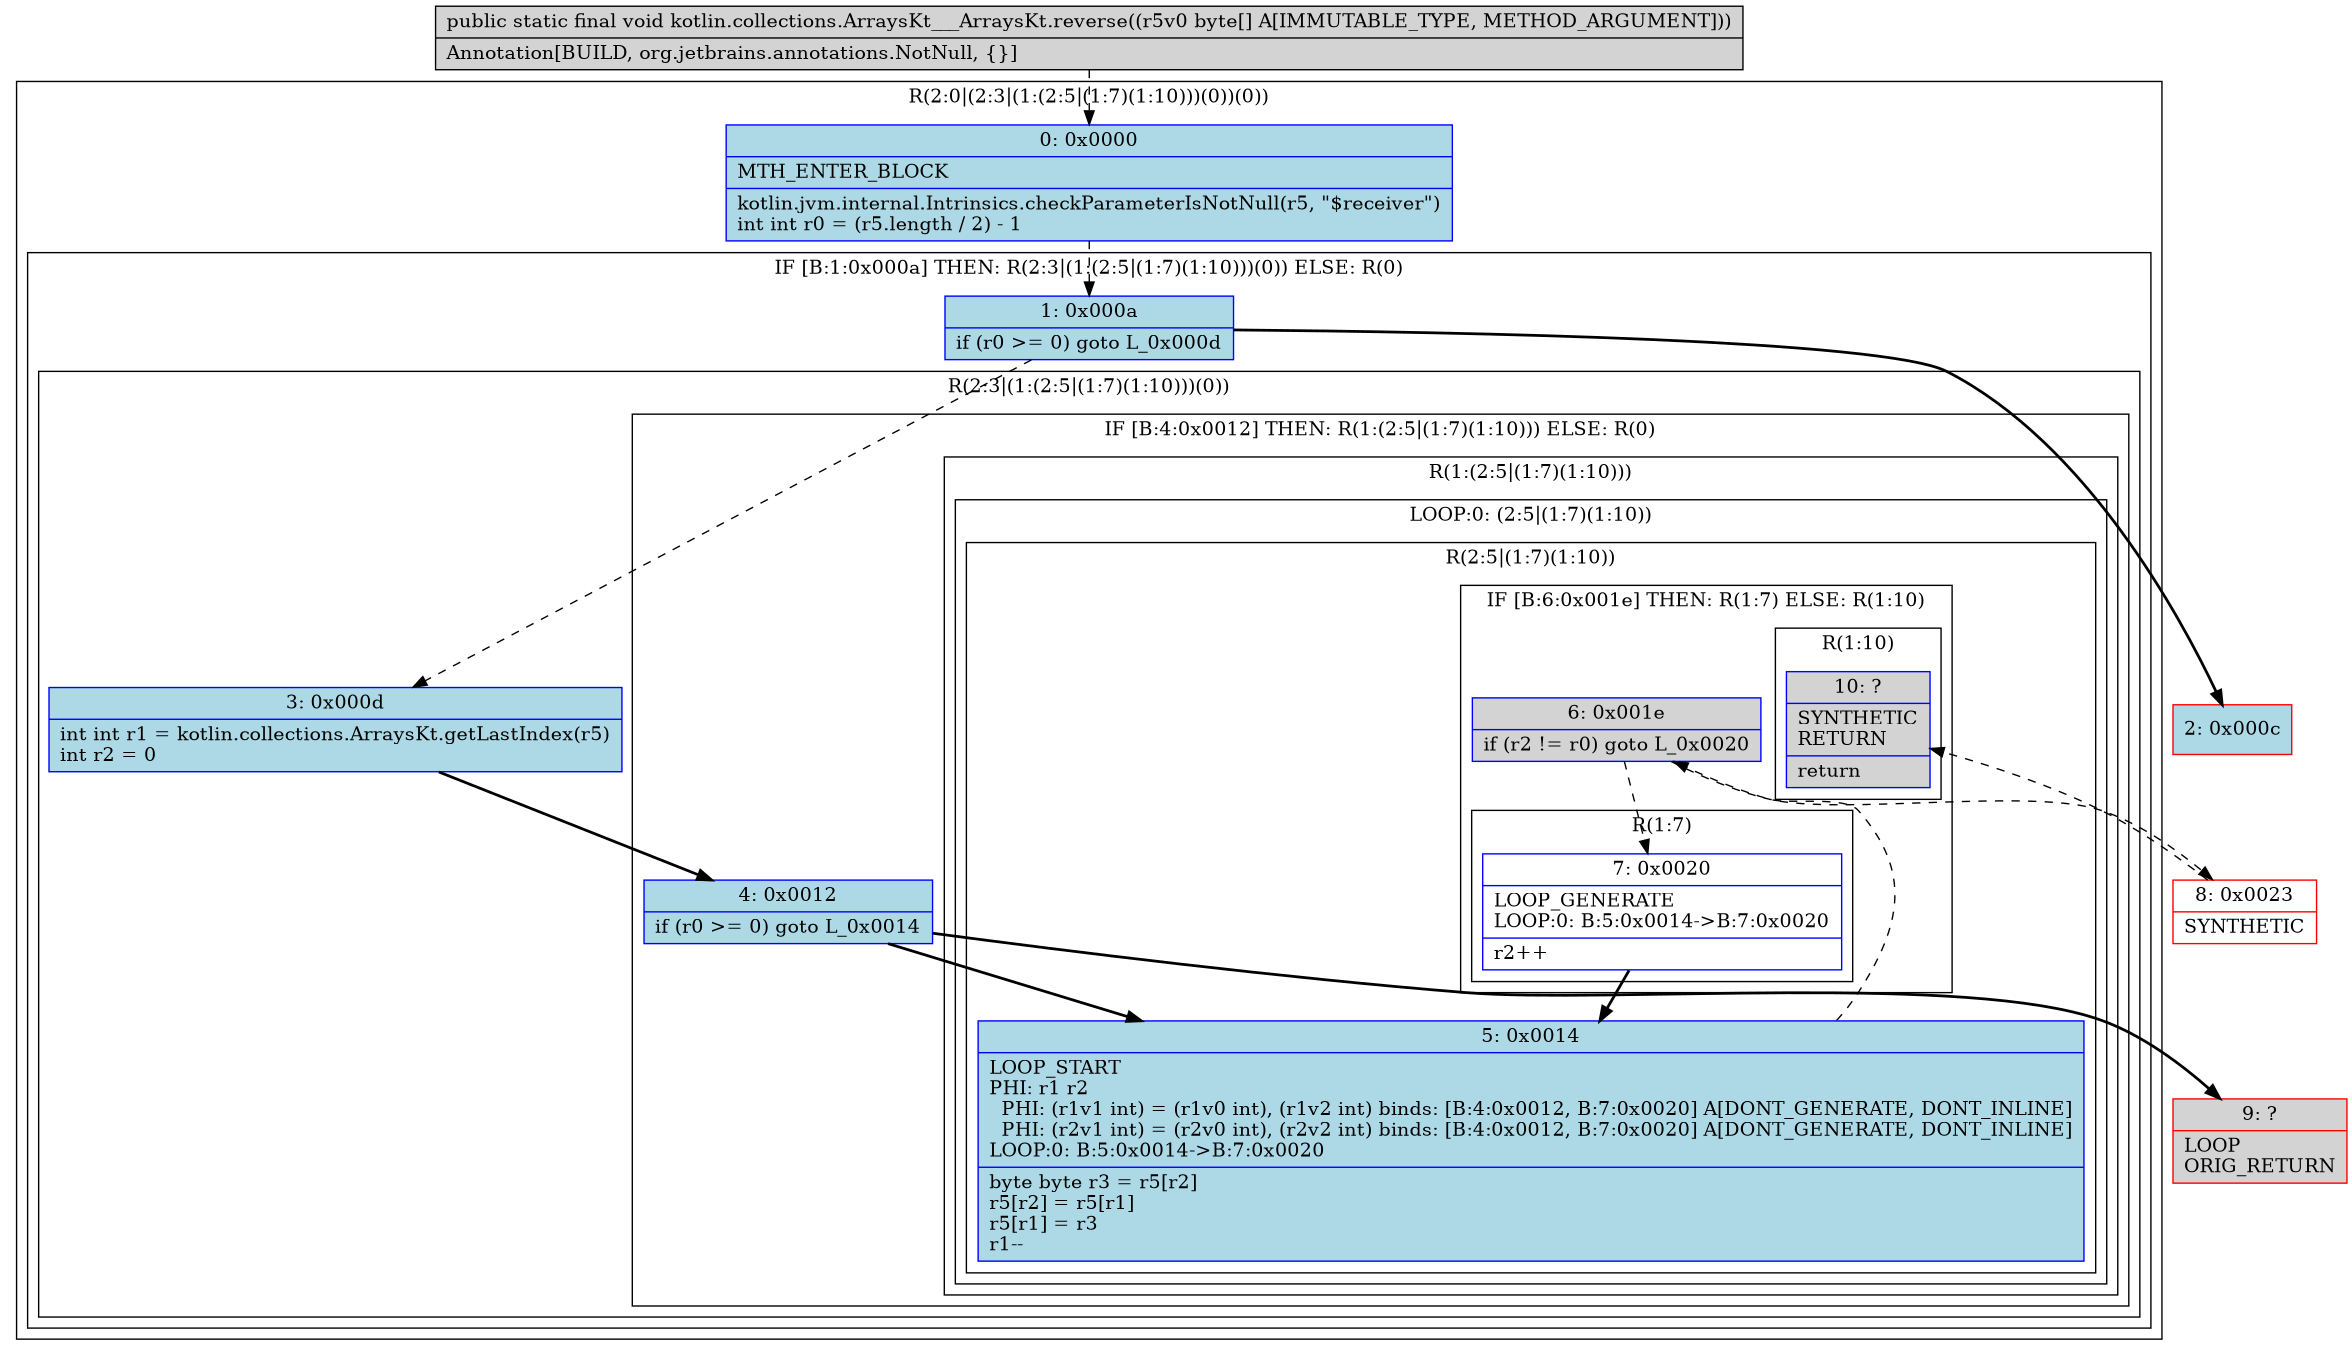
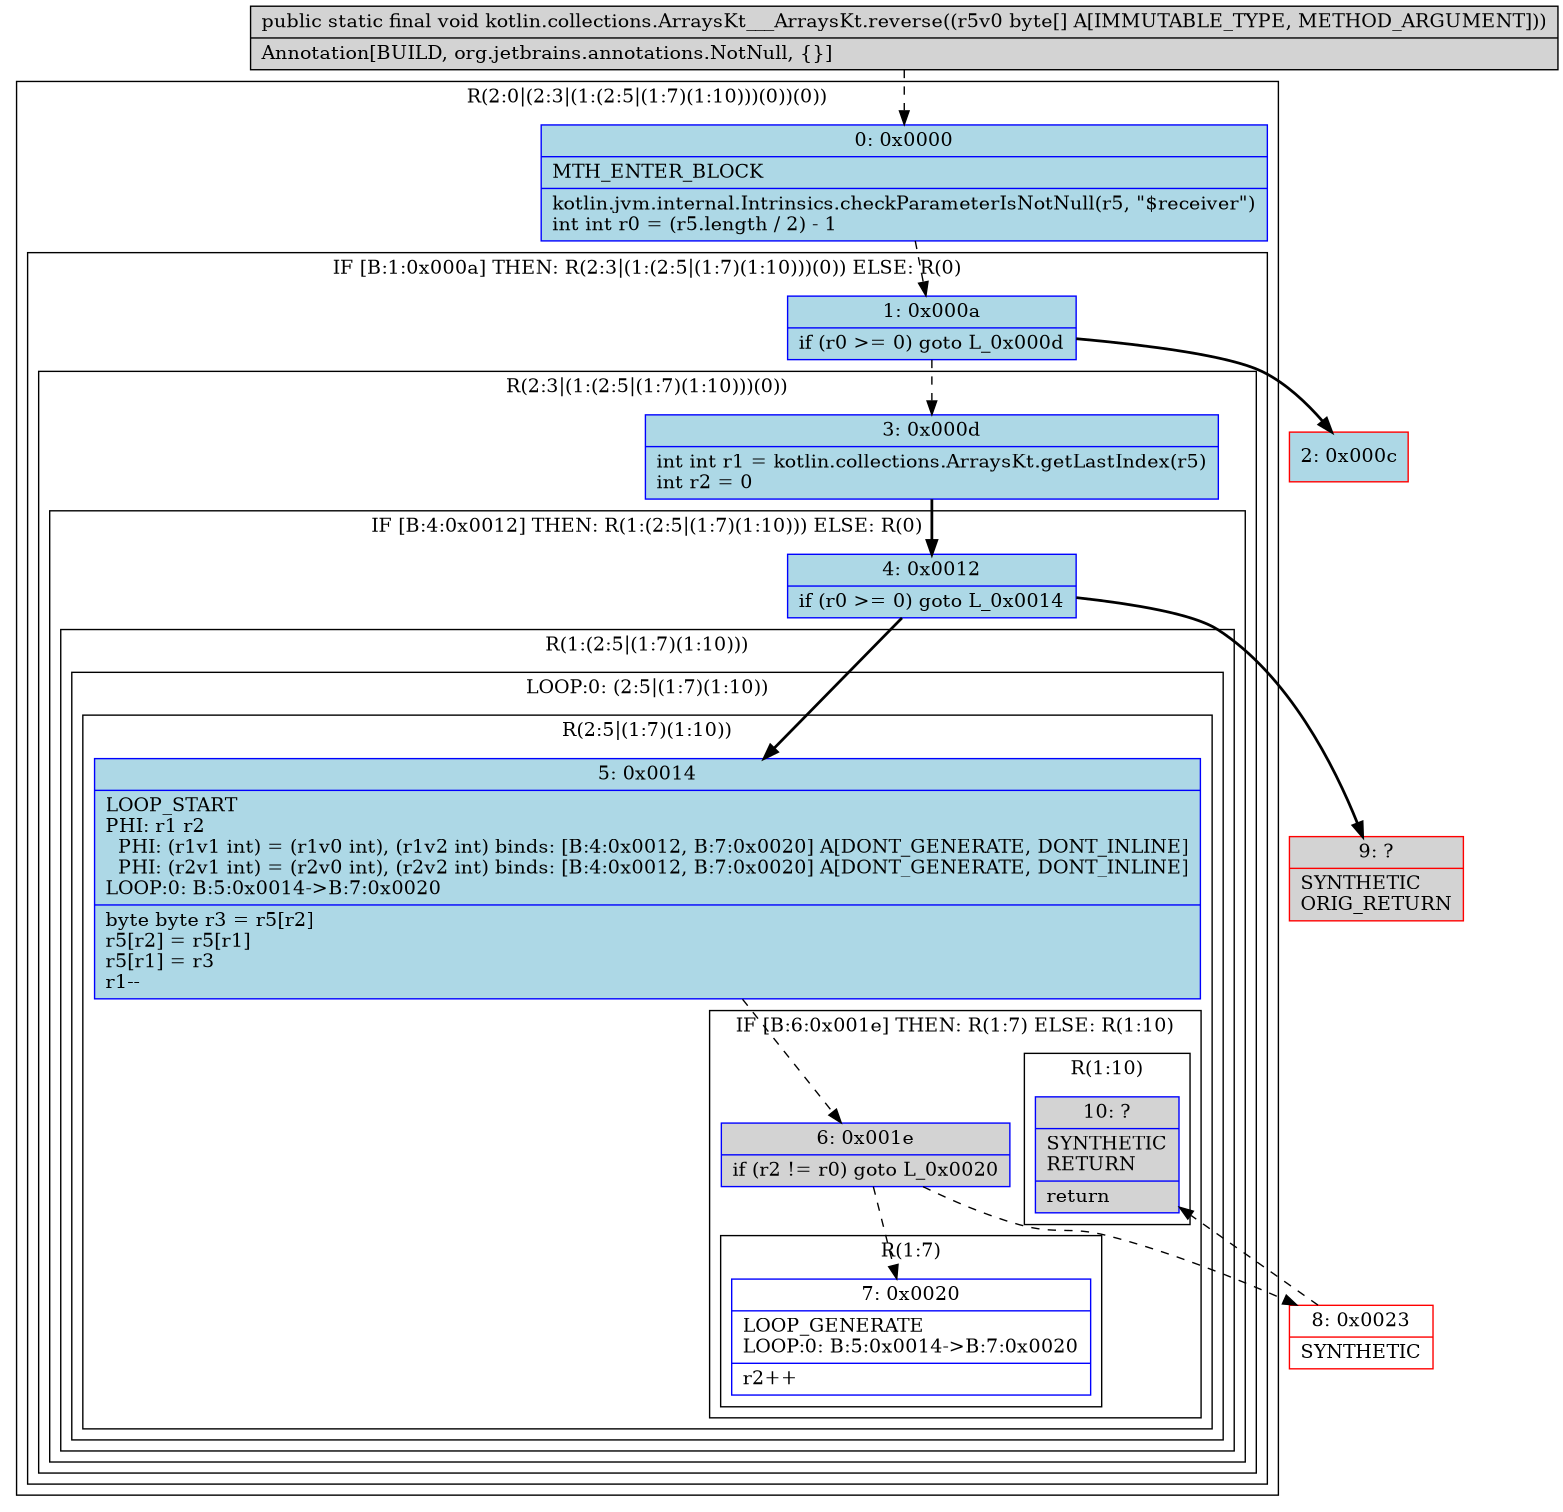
(1618, 989) -> none
(2213, 1146) -> (1361, 884)
